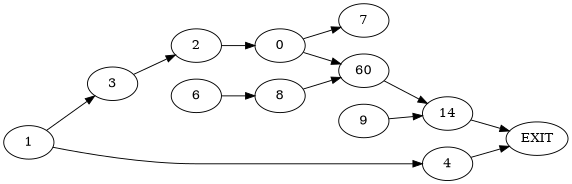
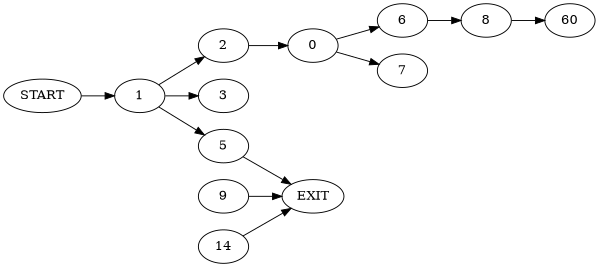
(318, 57) -> (353, 34)
(150, 67) -> (178, 73)
(402, 90) -> none
none -> (42, 96)
(401, 118) -> (261, 196)
(448, 164) -> (224, 146)
